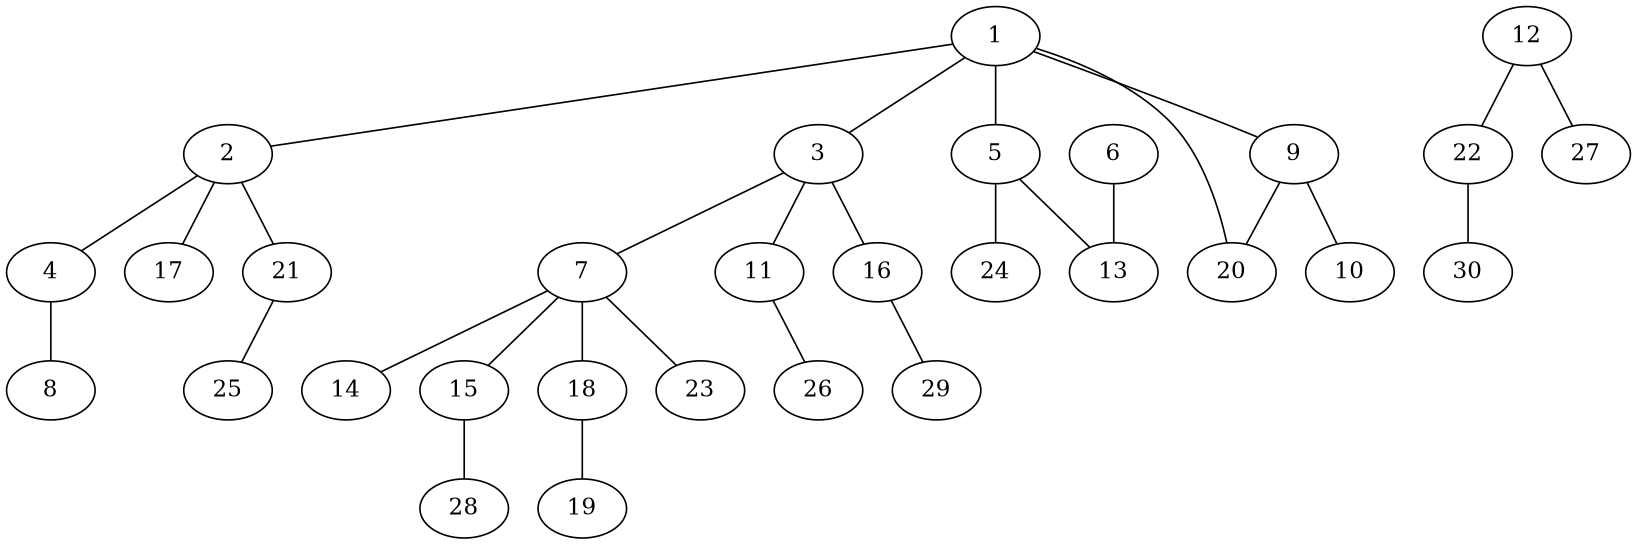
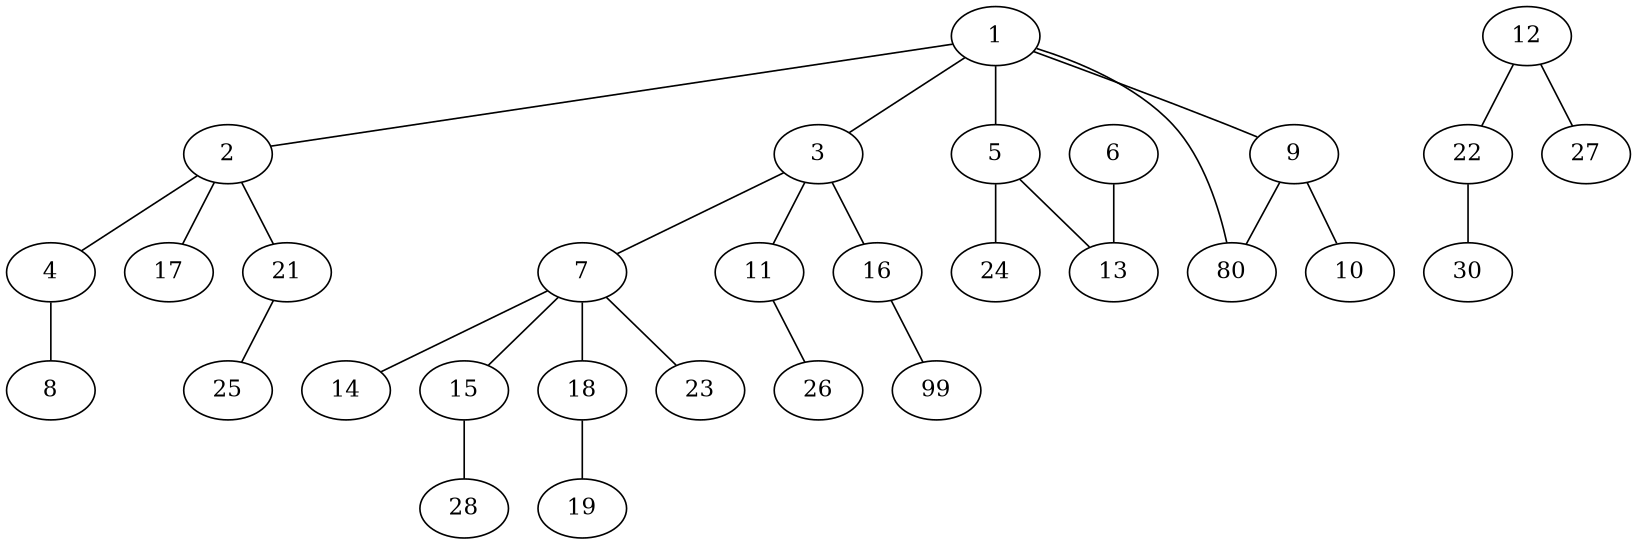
(1232, 272) -> (1232, 272)
(937, 390) -> (937, 390)
